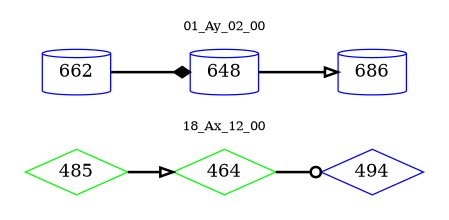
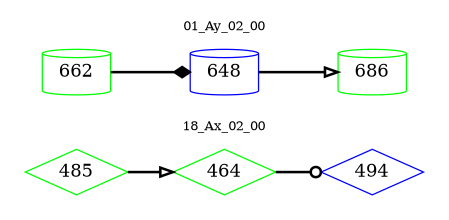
(76, 72) -> (76, 72)
(372, 72) -> (372, 72)
(224, 127) -> (224, 127)
